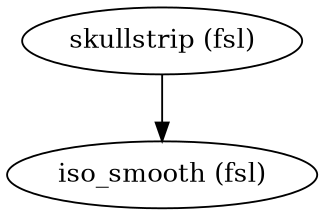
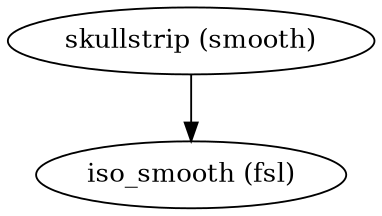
(162, 41) -> (191, 41)
